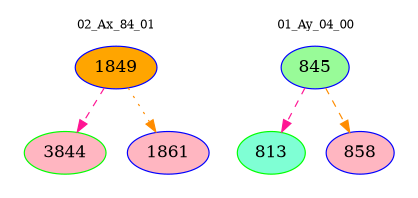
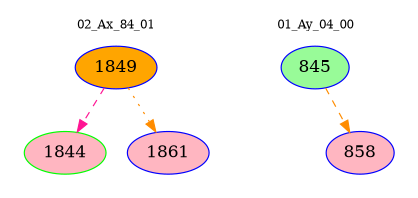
(65, 153) -> (65, 153)
(271, 153) -> none
